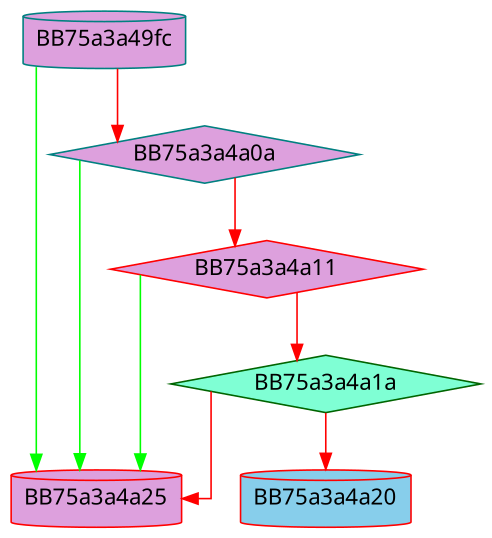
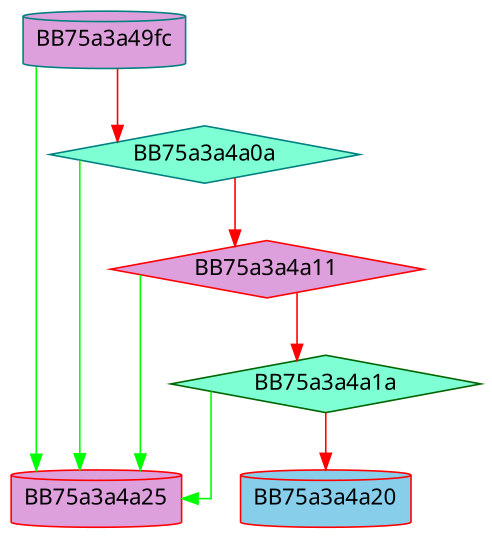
(205, 155) -> (205, 155)
(211, 452) -> (211, 452)
